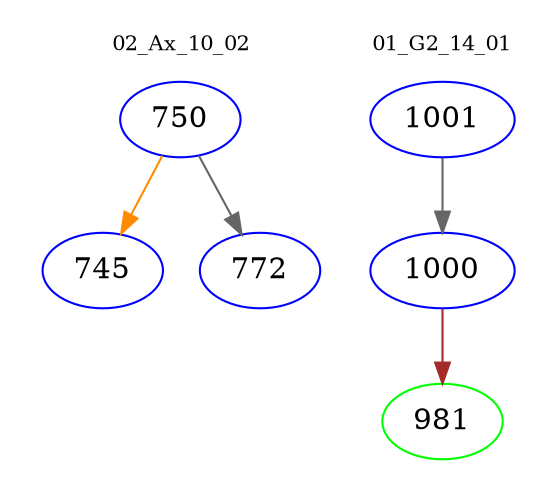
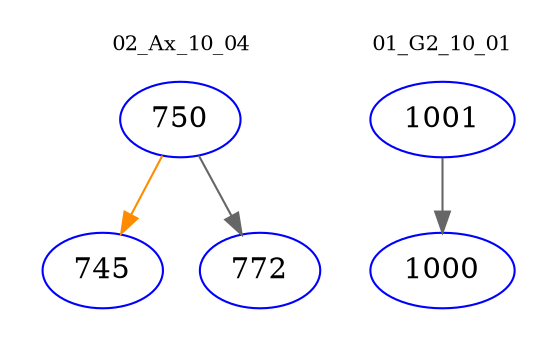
(181, 45) -> (181, 45)
(443, 45) -> (443, 45)
(443, 422) -> none
